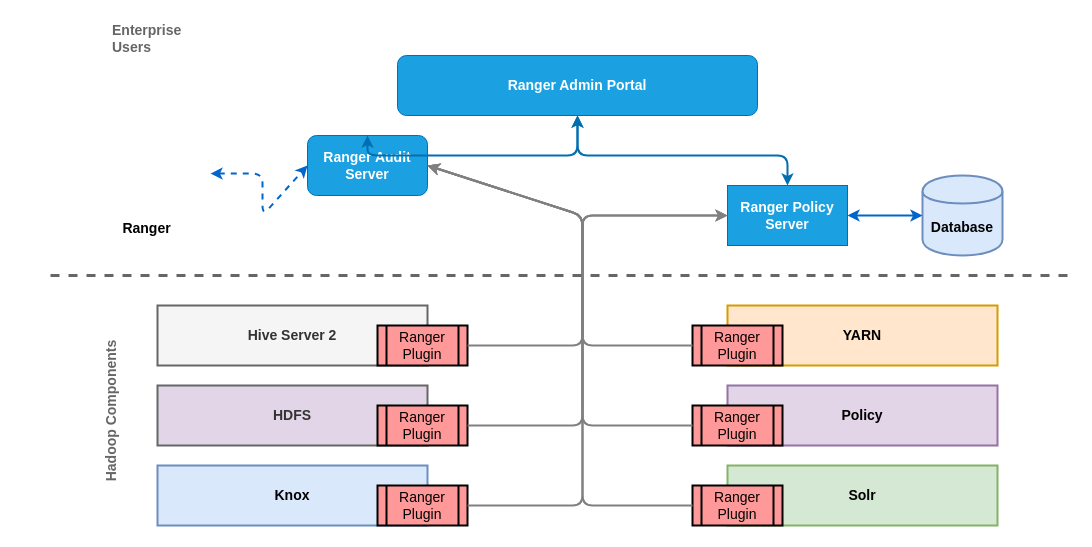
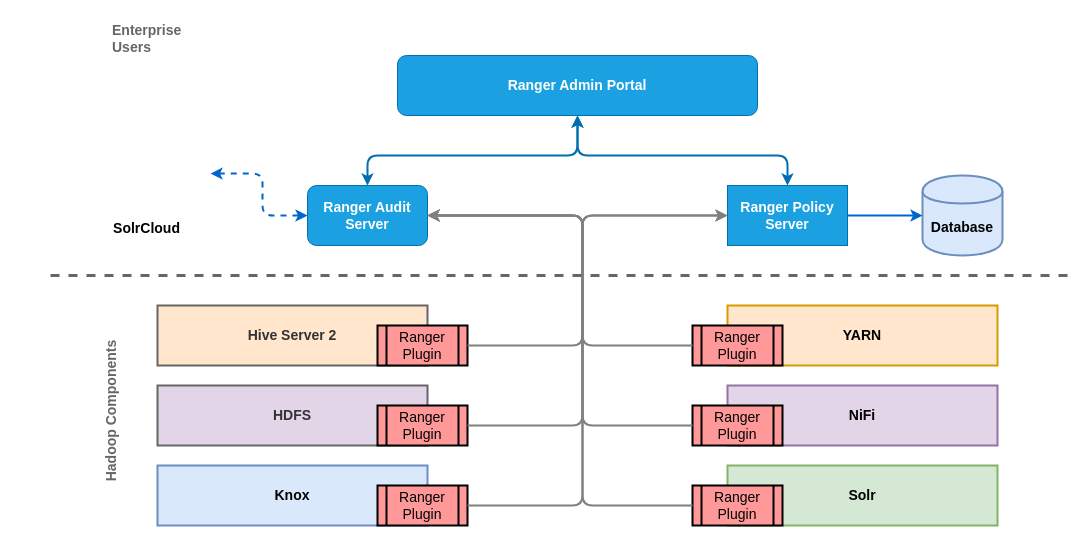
(368, 166) -> (368, 216)
(858, 216) -> (854, 216)
(147, 229) -> (147, 229)
(293, 336) -> (293, 336)
(863, 416) -> (863, 416)
